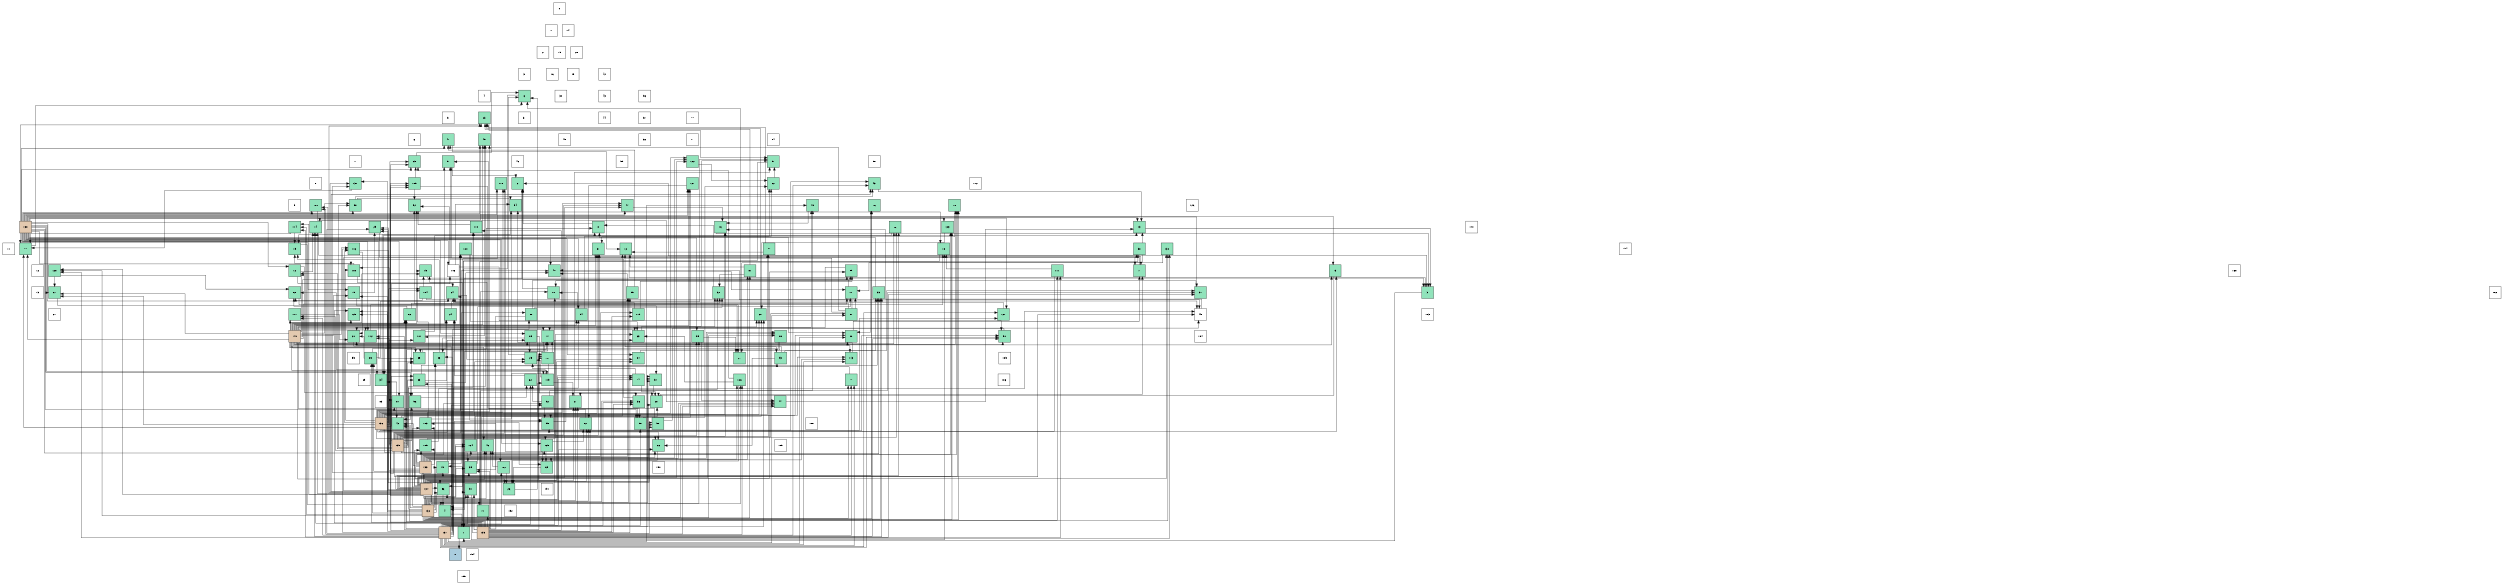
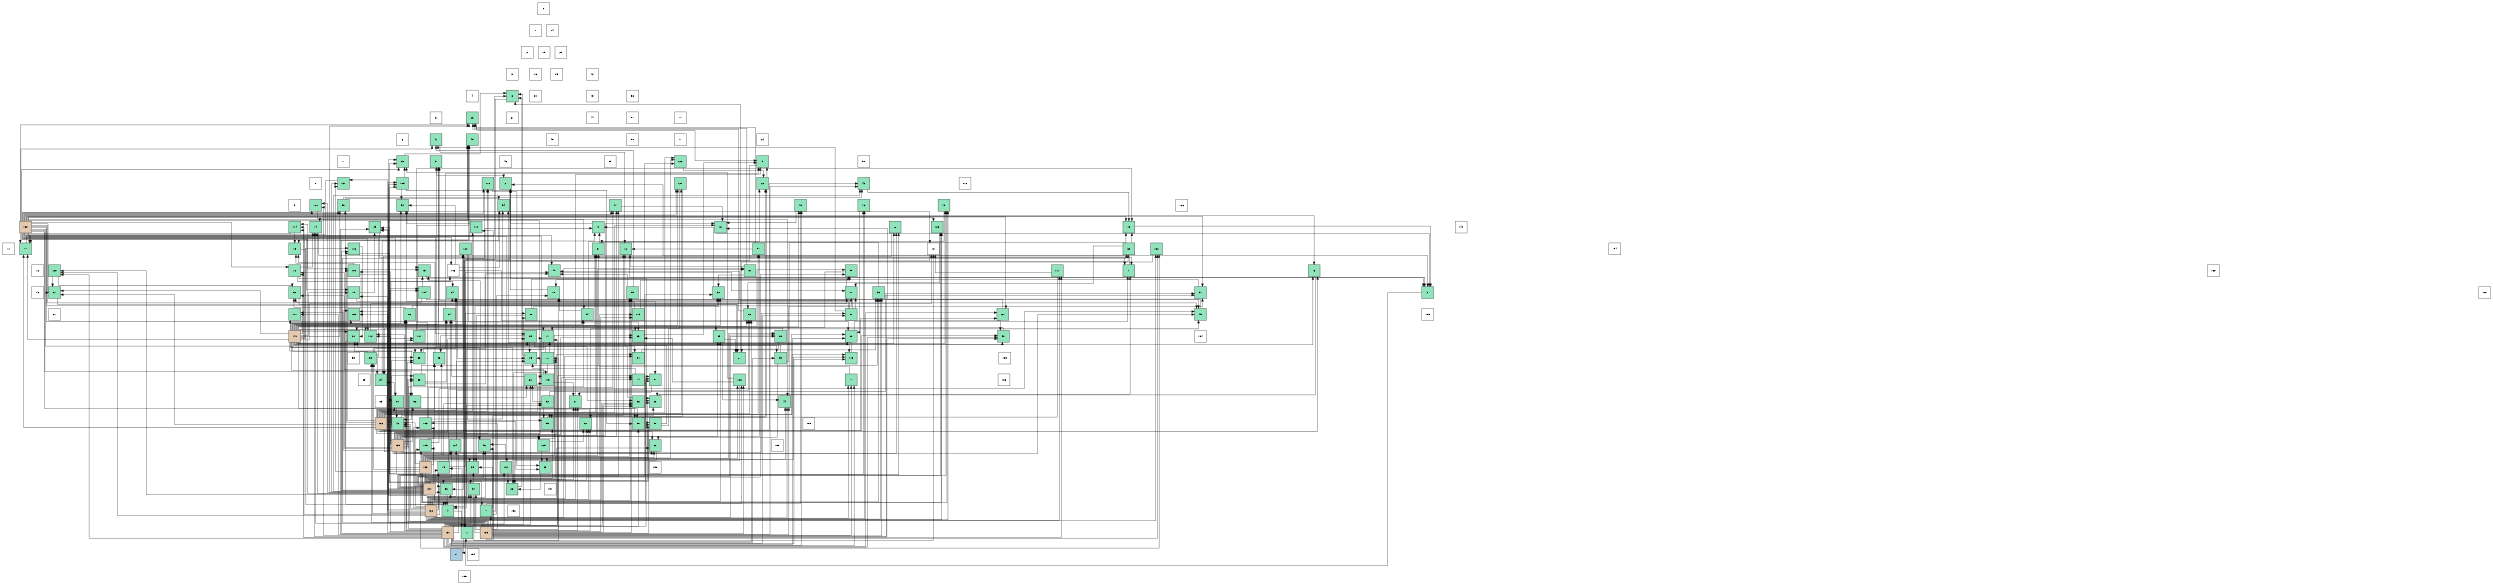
(944, 249) -> (933, 249)
(1200, 314) -> (1200, 314)
(463, 387) -> none
